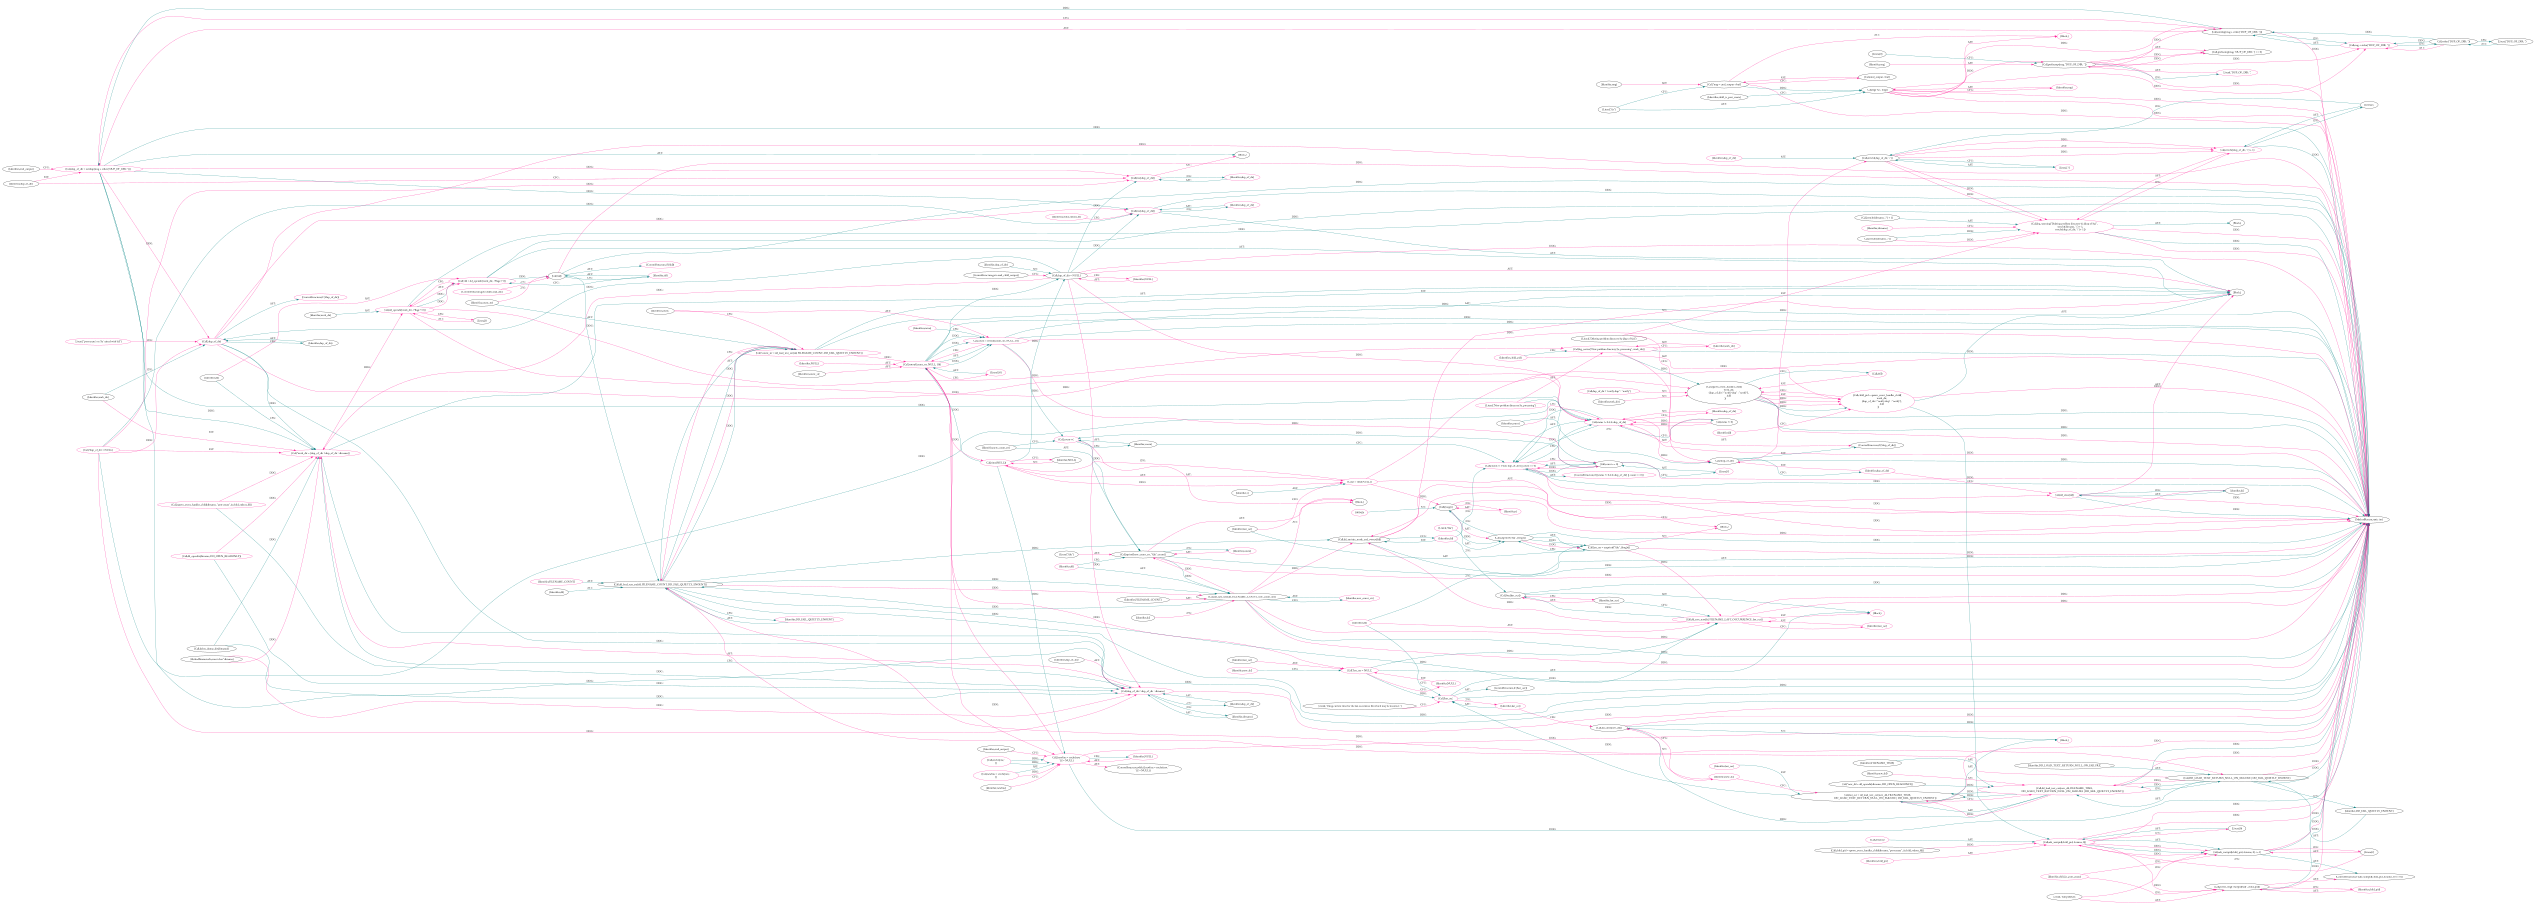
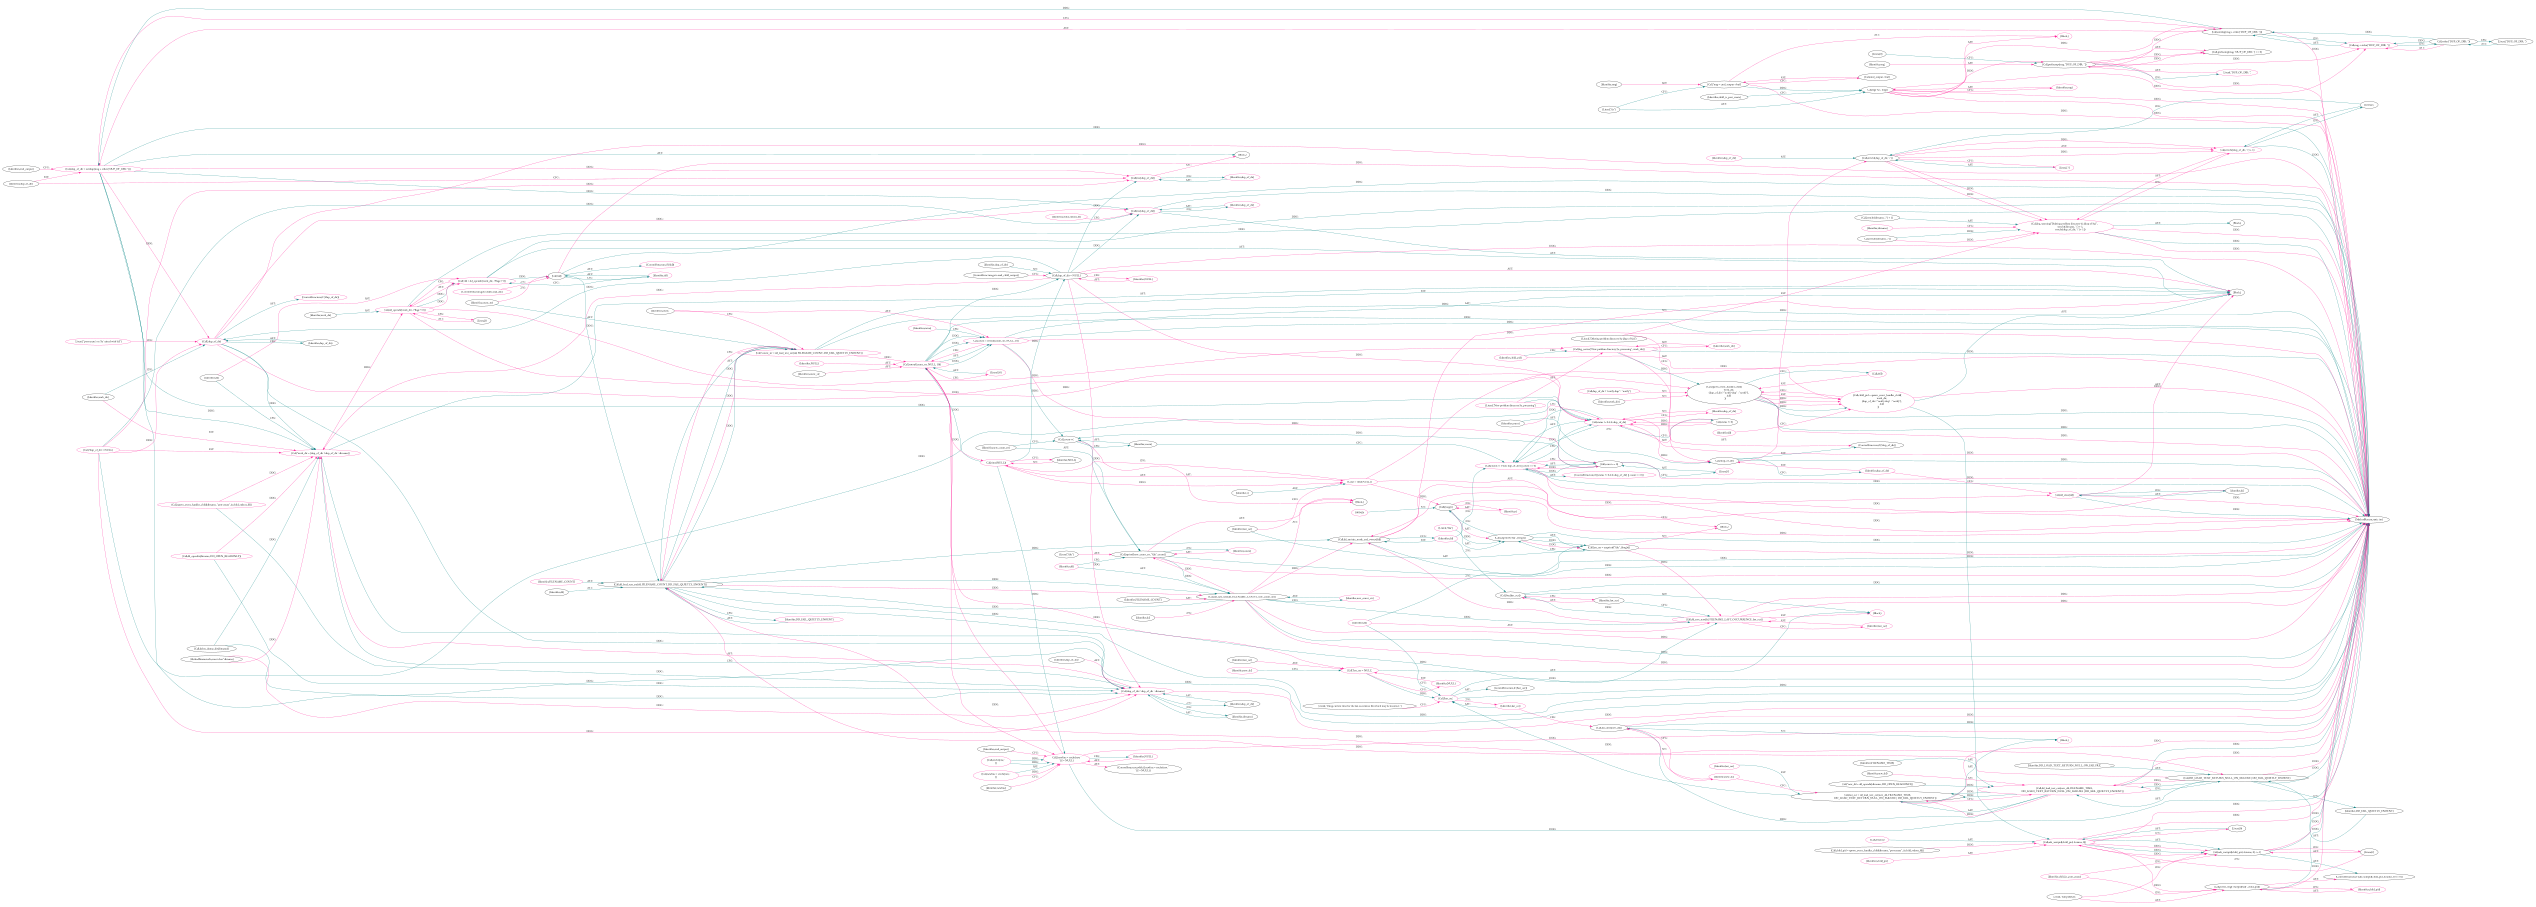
(1976, 163) -> (1976, 163)
(1067, 440) -> (1067, 440)
(1724, 558) -> (1724, 558)
(1545, 654) -> (1477, 619)
